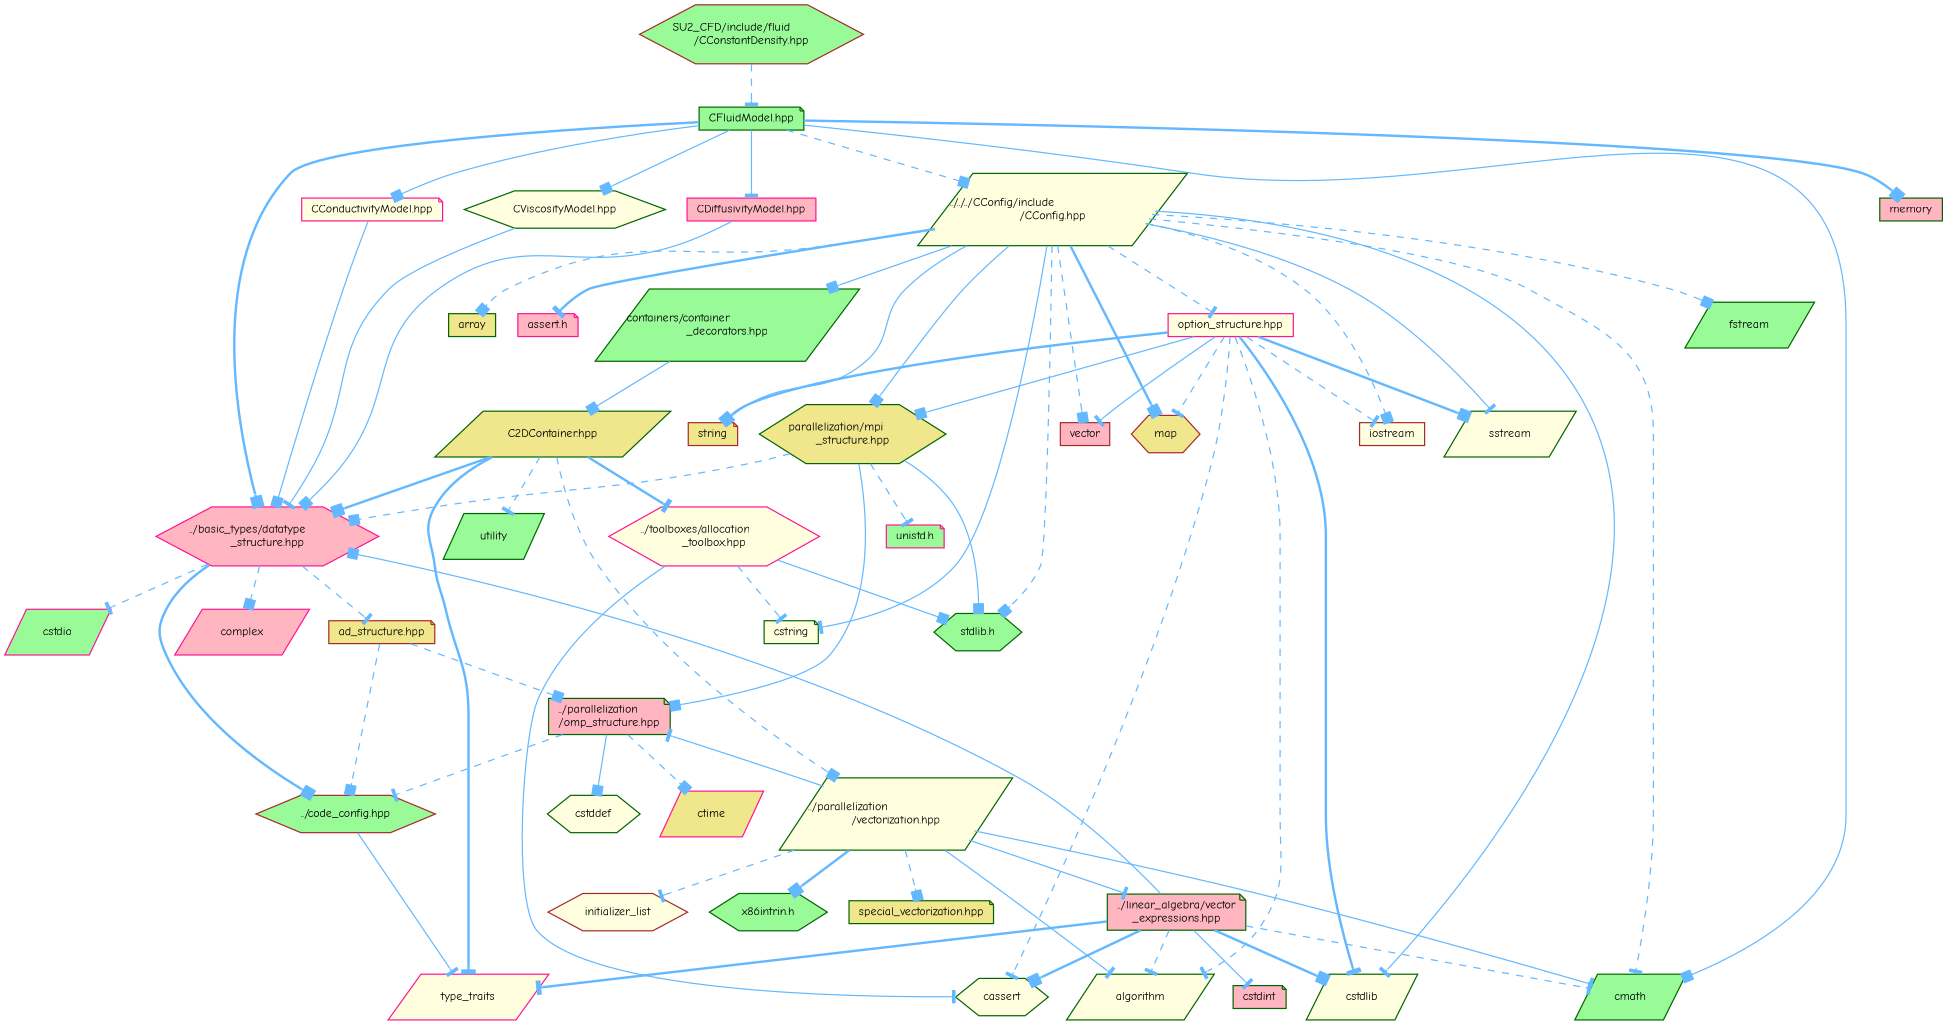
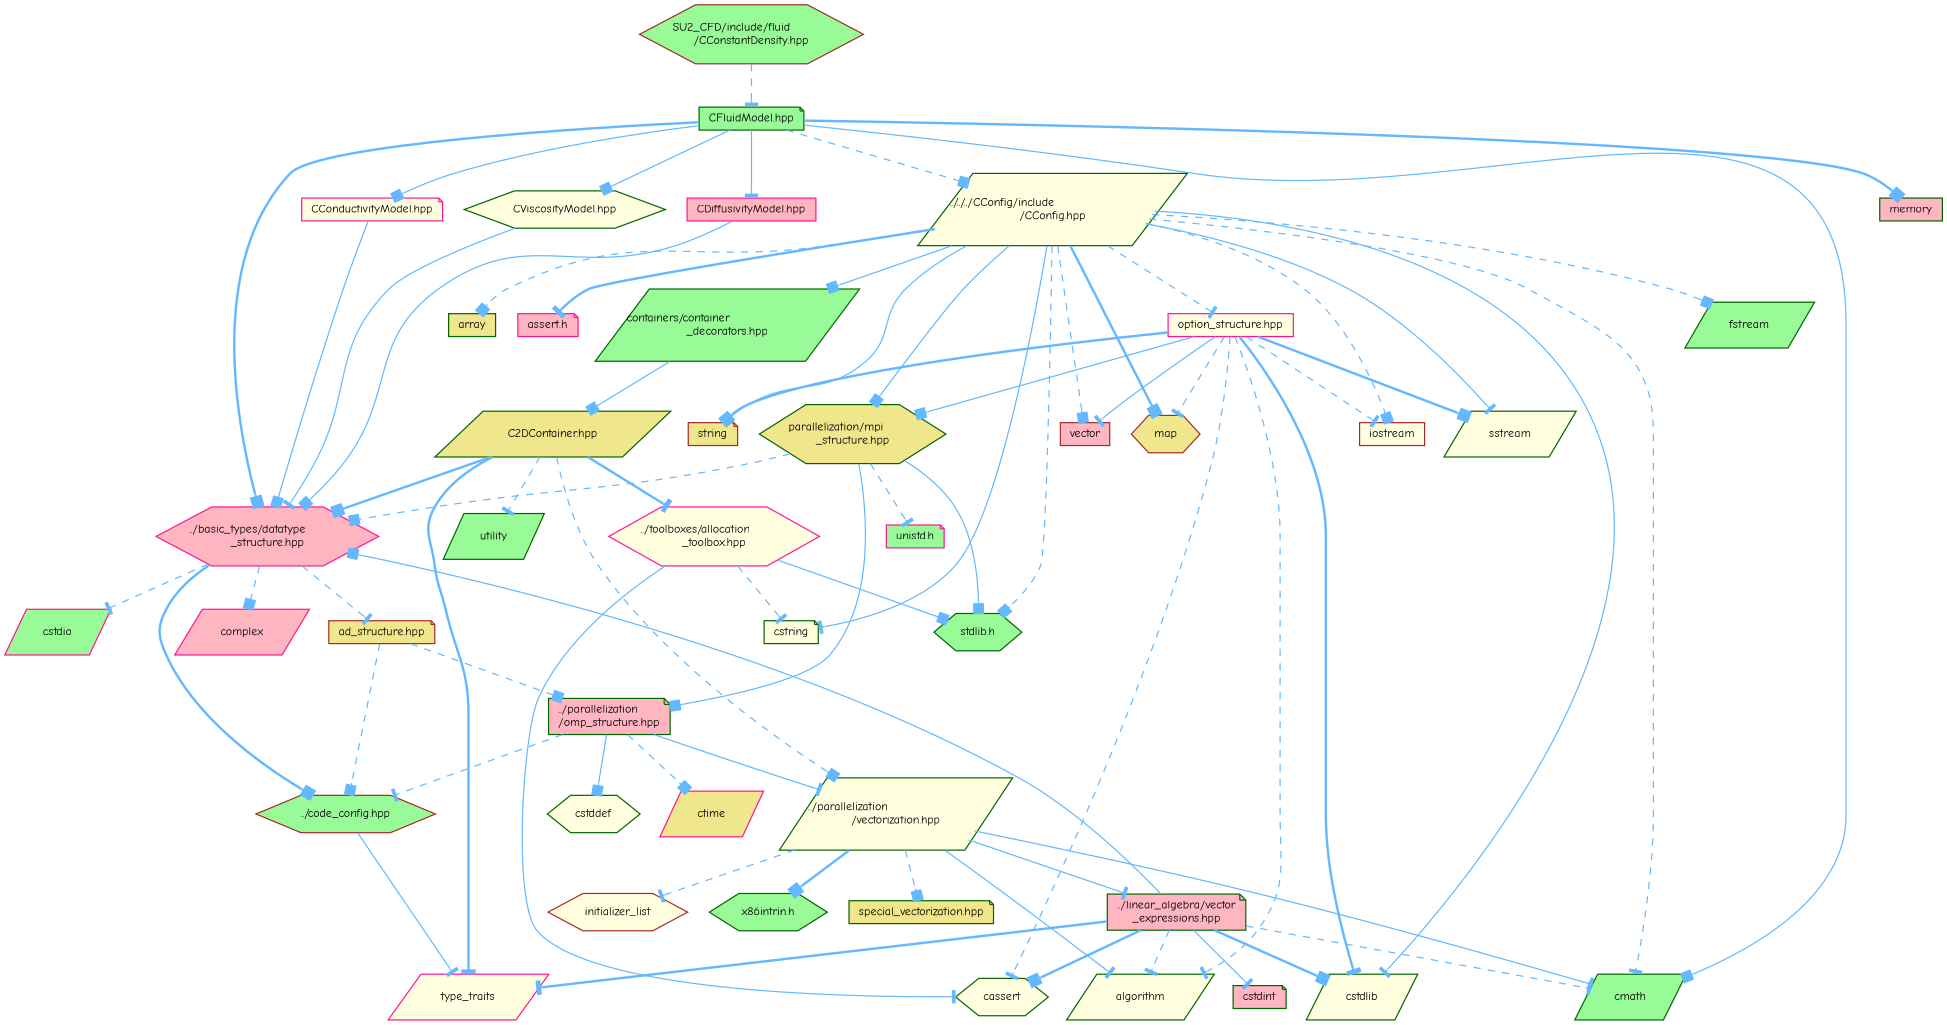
(748, 761) -> (734, 762)
